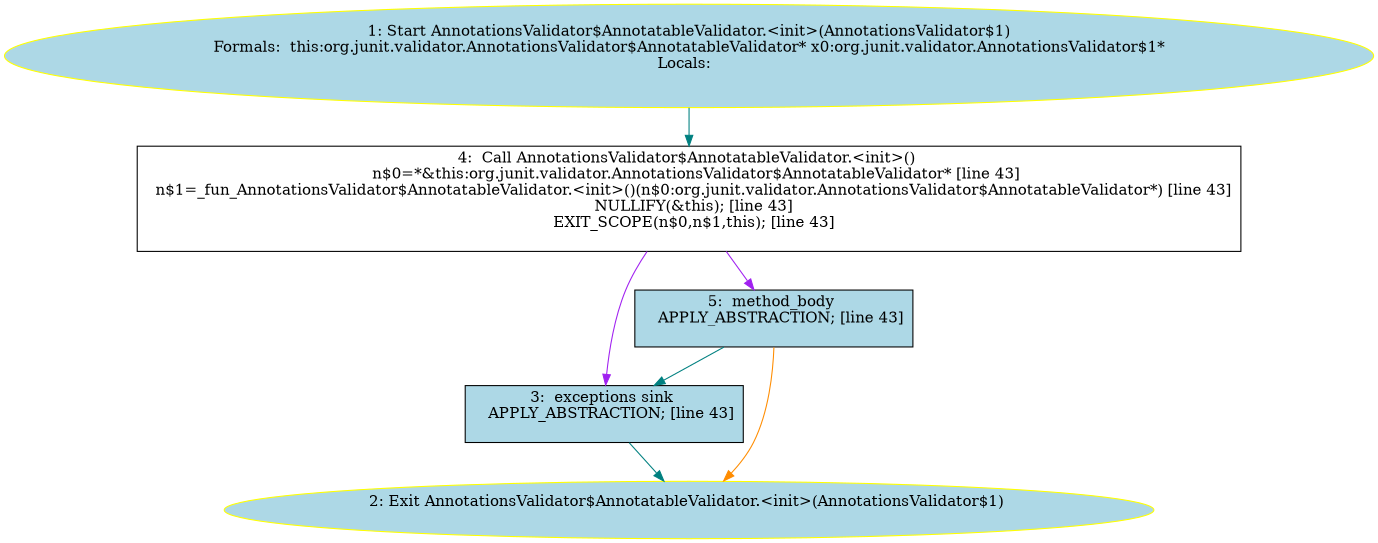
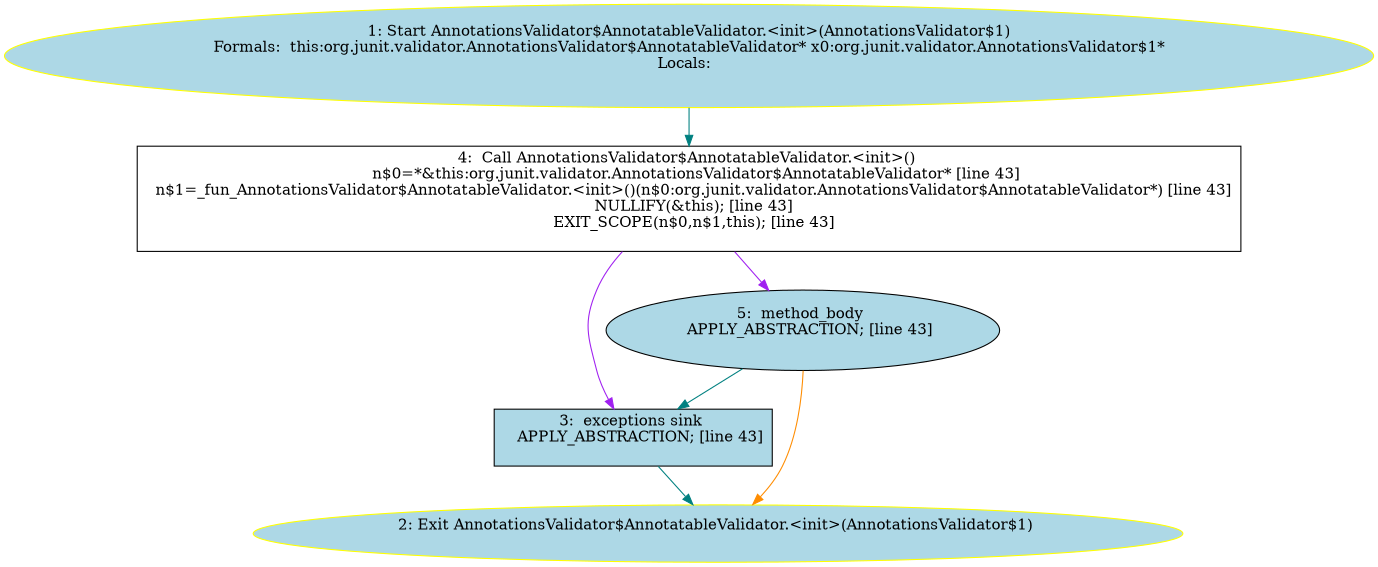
(774, 319) -> (803, 330)
